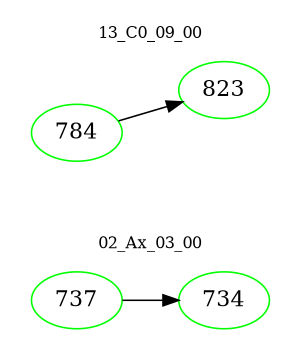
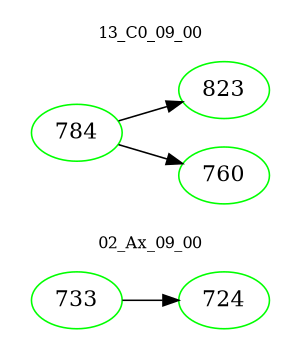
none -> (224, 175)
(150, 244) -> (150, 244)
(77, 300) -> (77, 300)
(224, 300) -> (224, 300)
